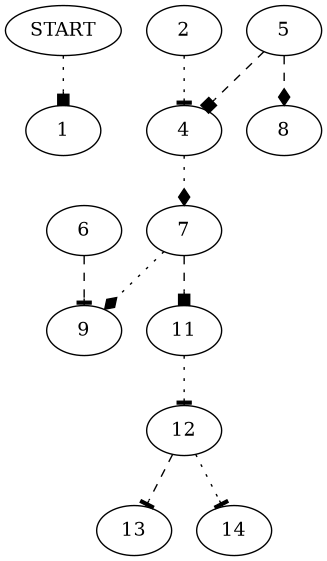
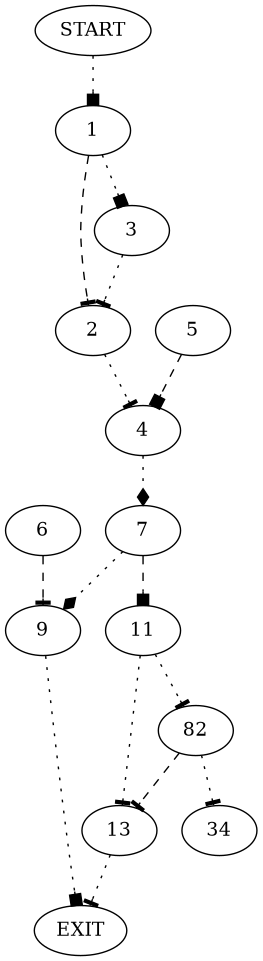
(284, 131) -> none
none -> (81, 227)
none -> (132, 231)
(184, 431) -> (196, 731)
(234, 531) -> (219, 831)
none -> (132, 727)
none -> (81, 931)
